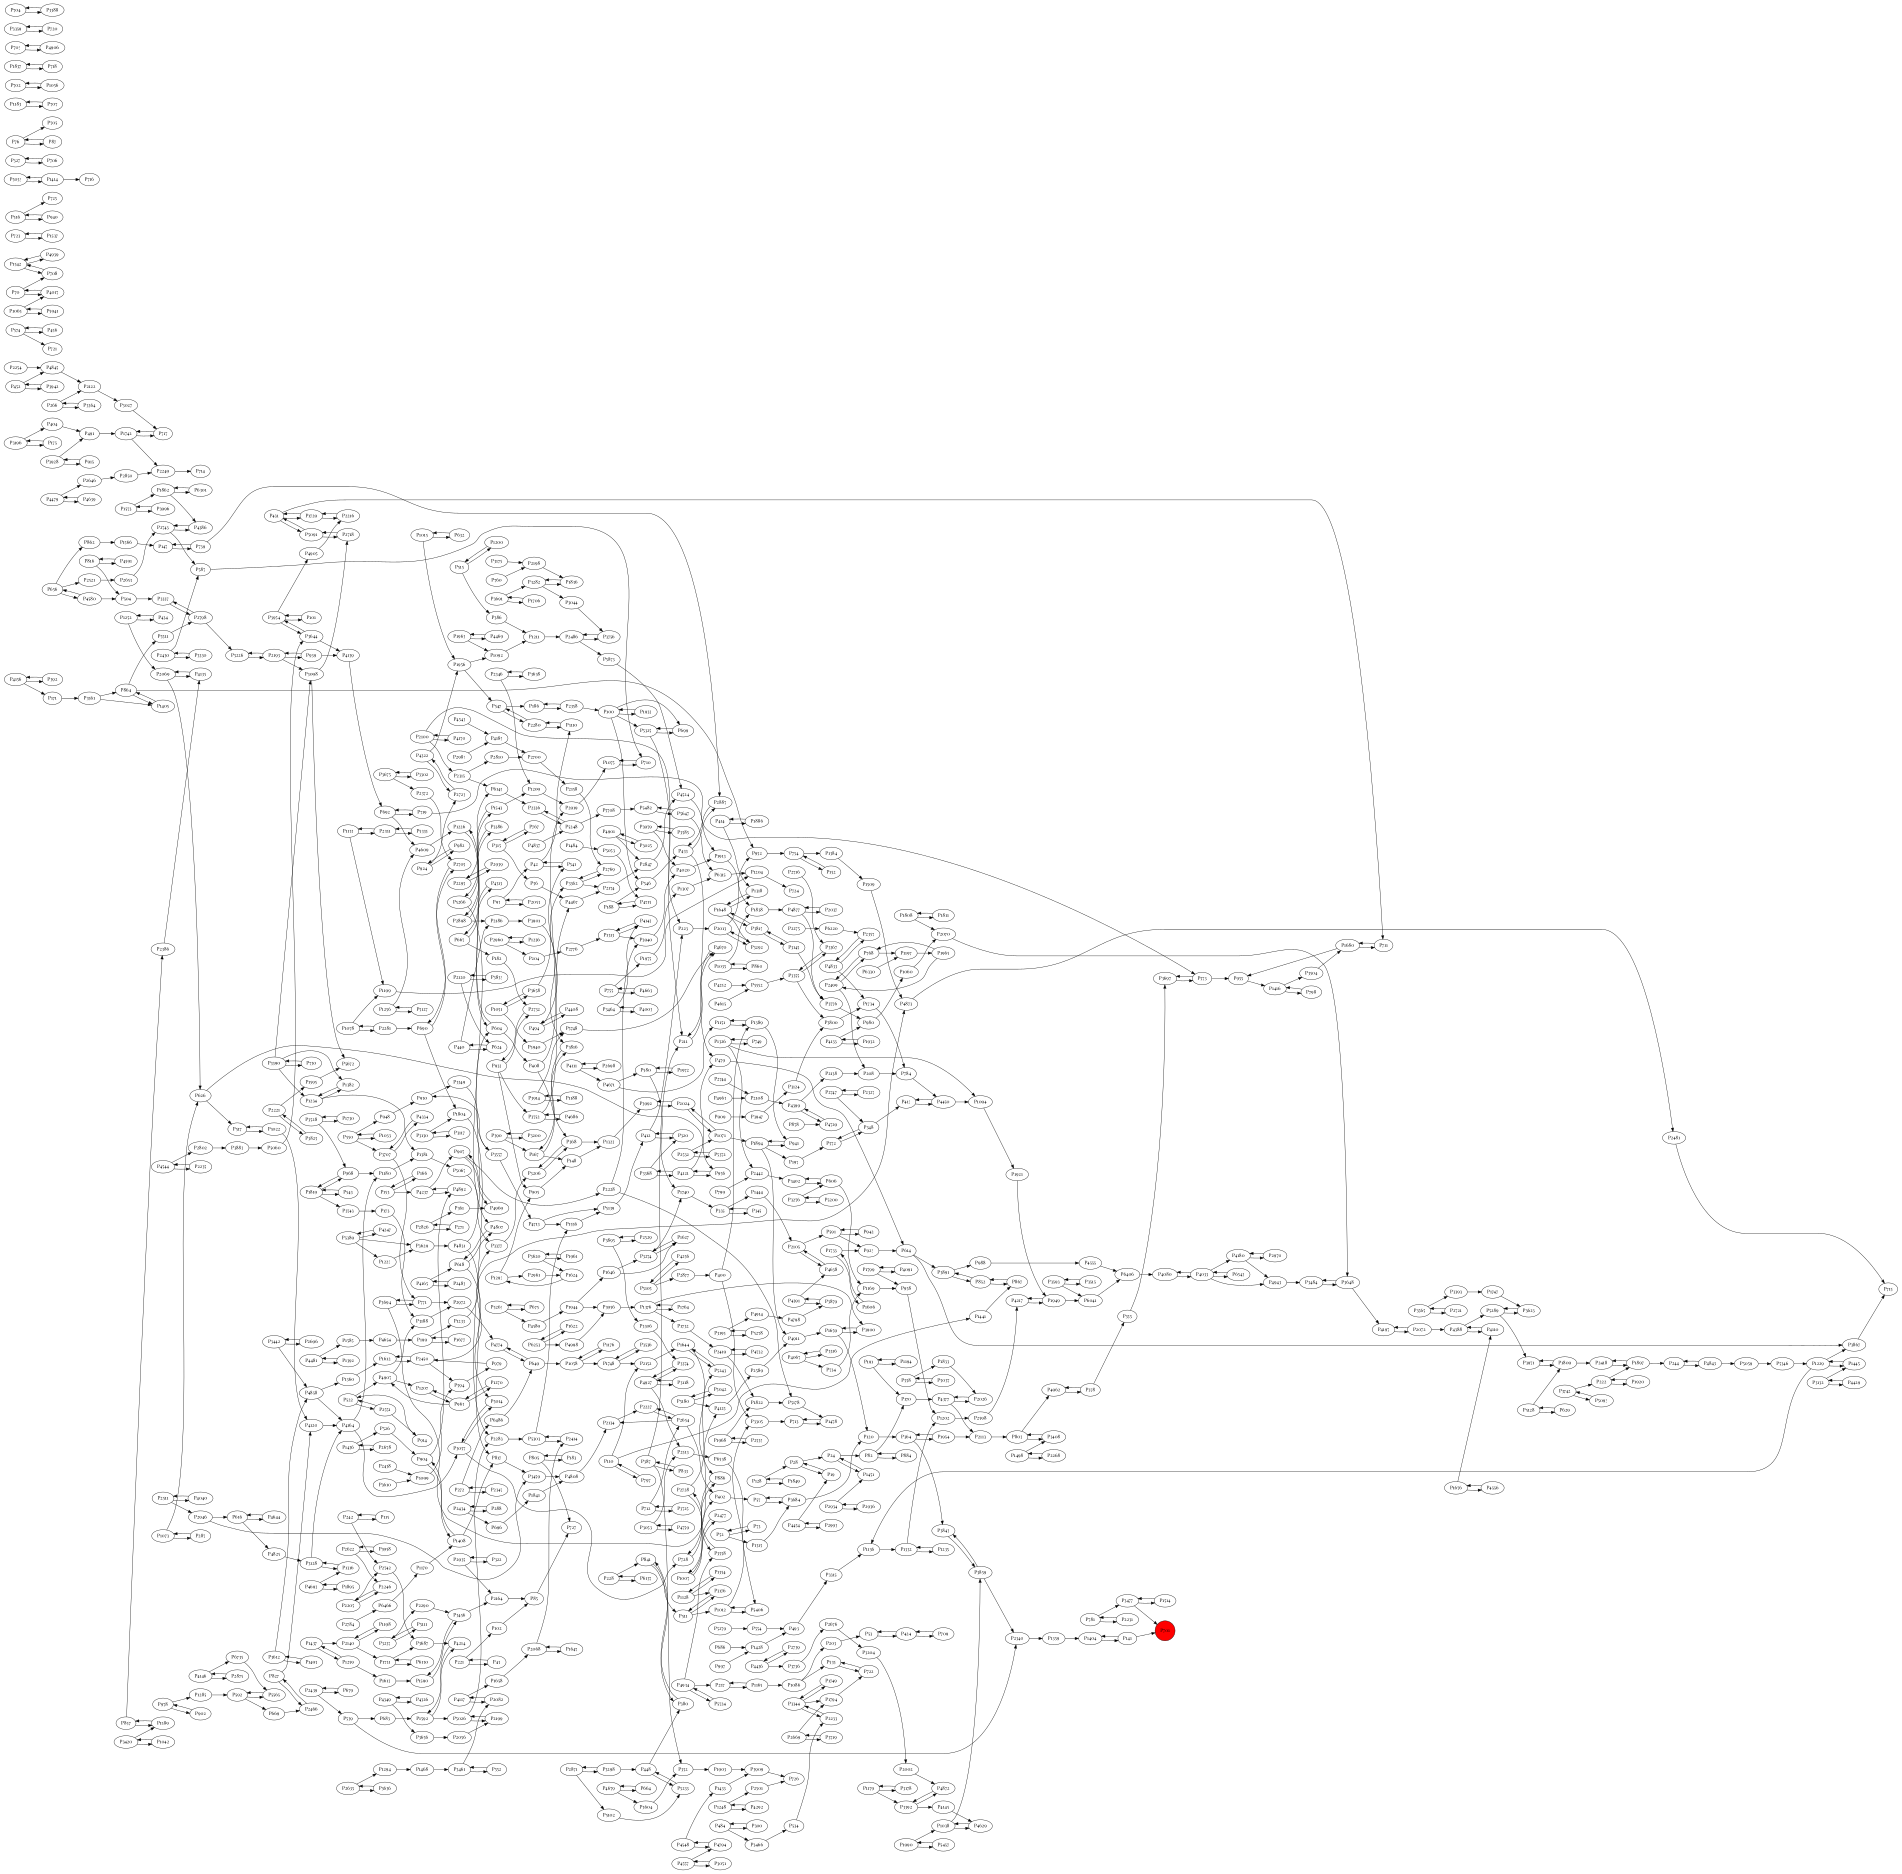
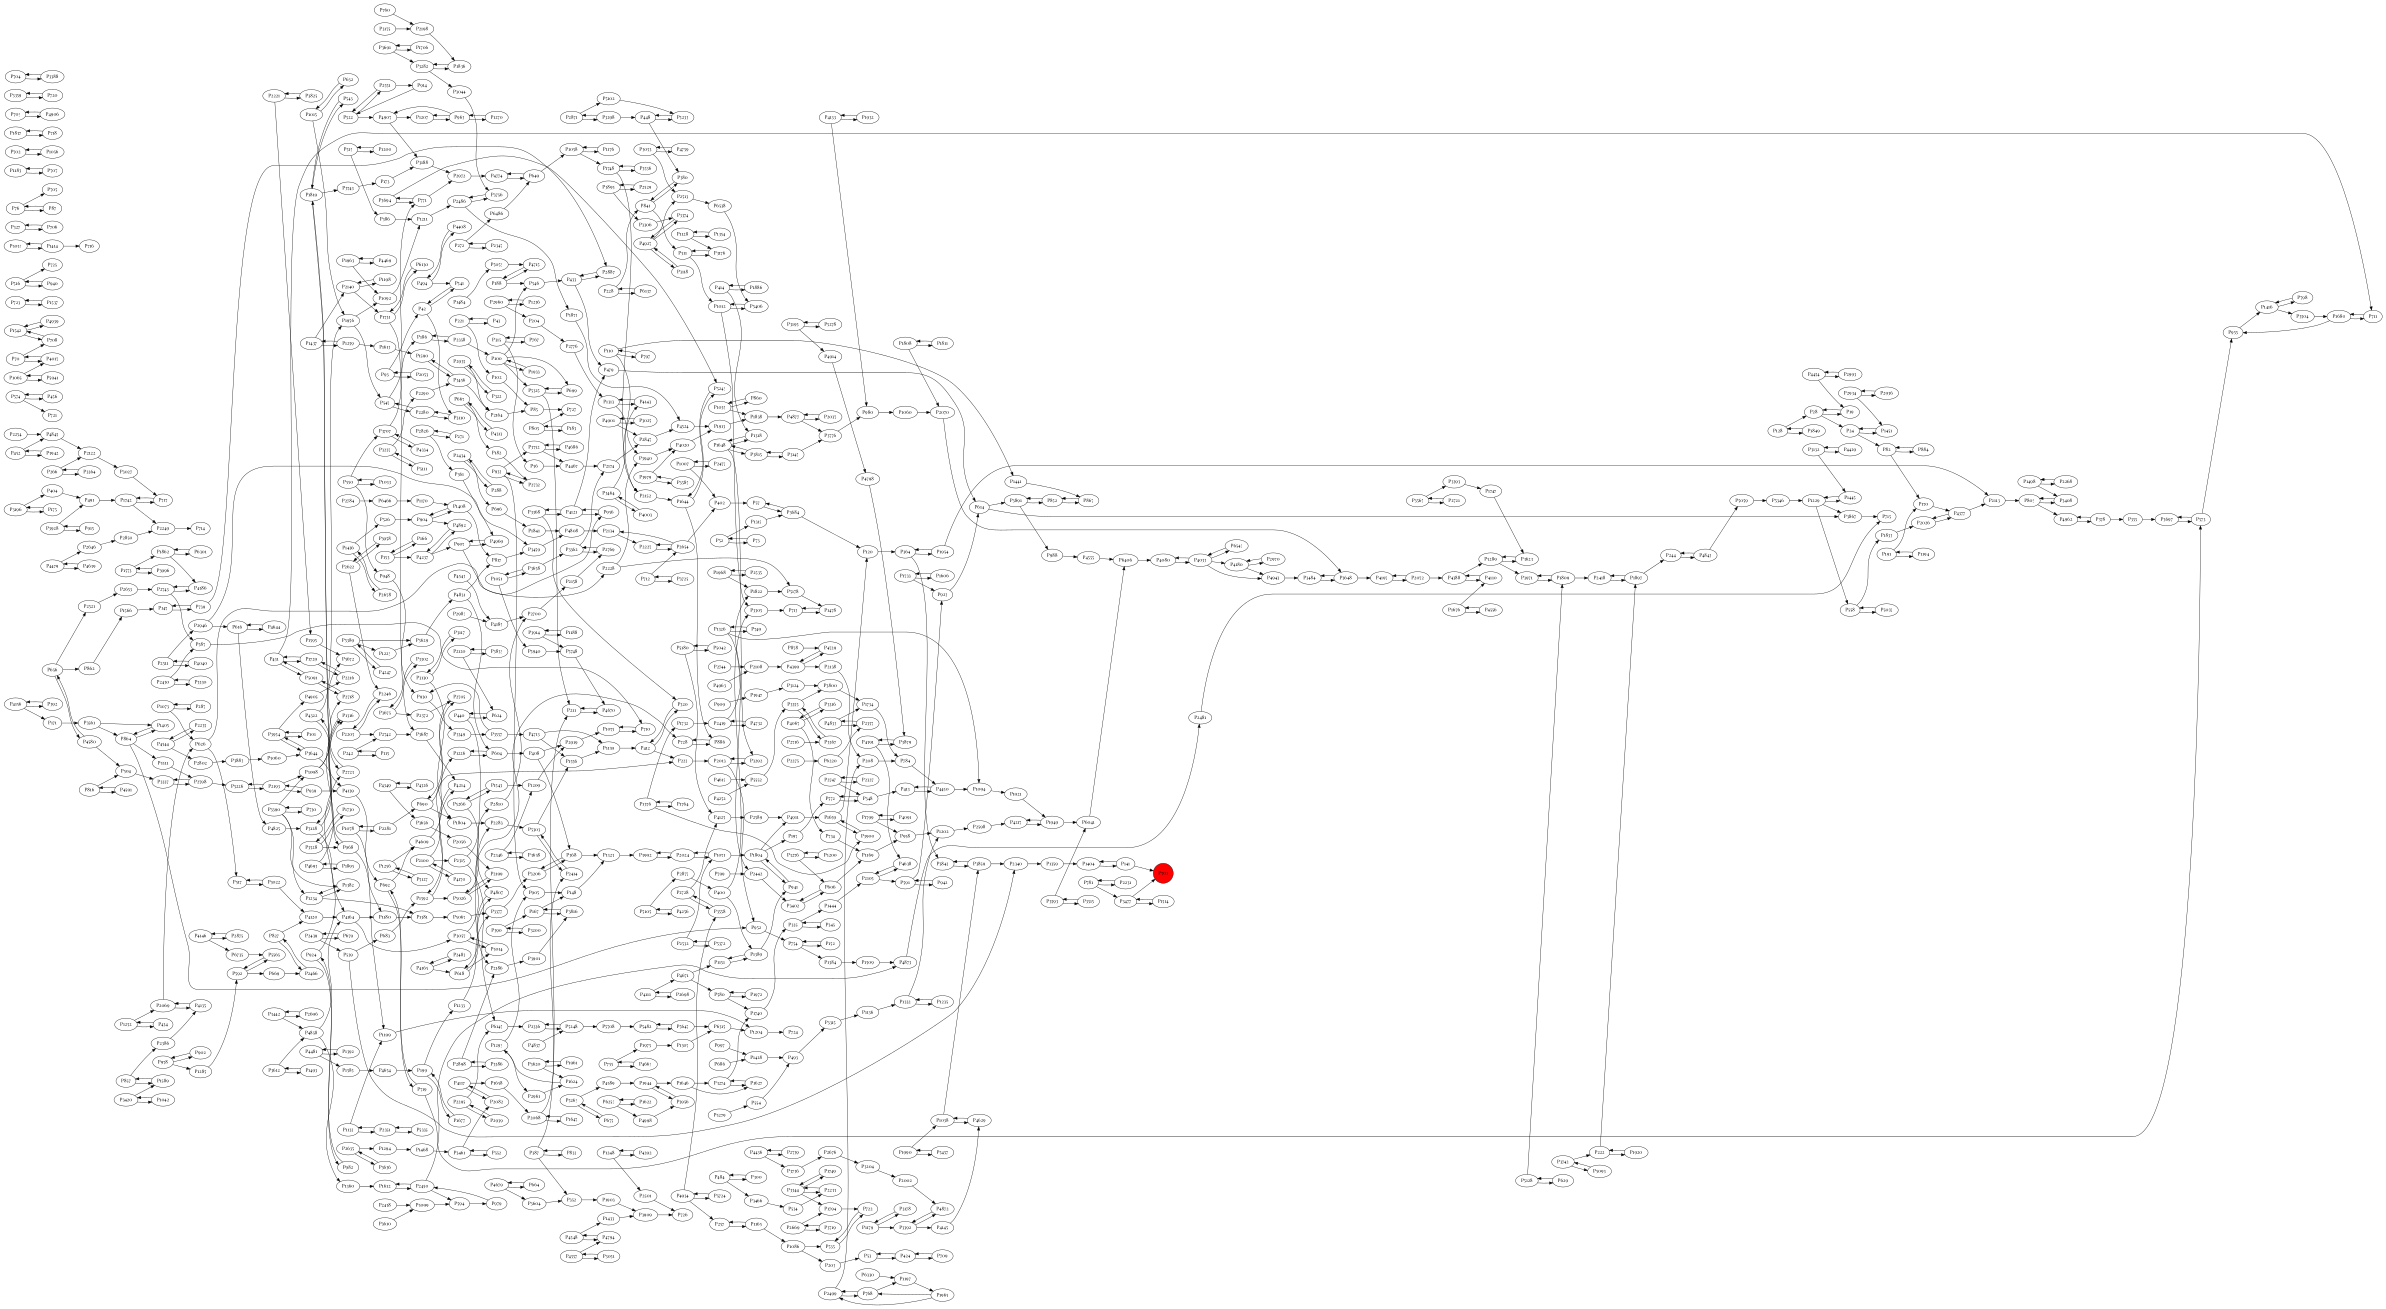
(626, 1307) -> (668, 1092)
(1359, 1472) -> (1831, 554)
